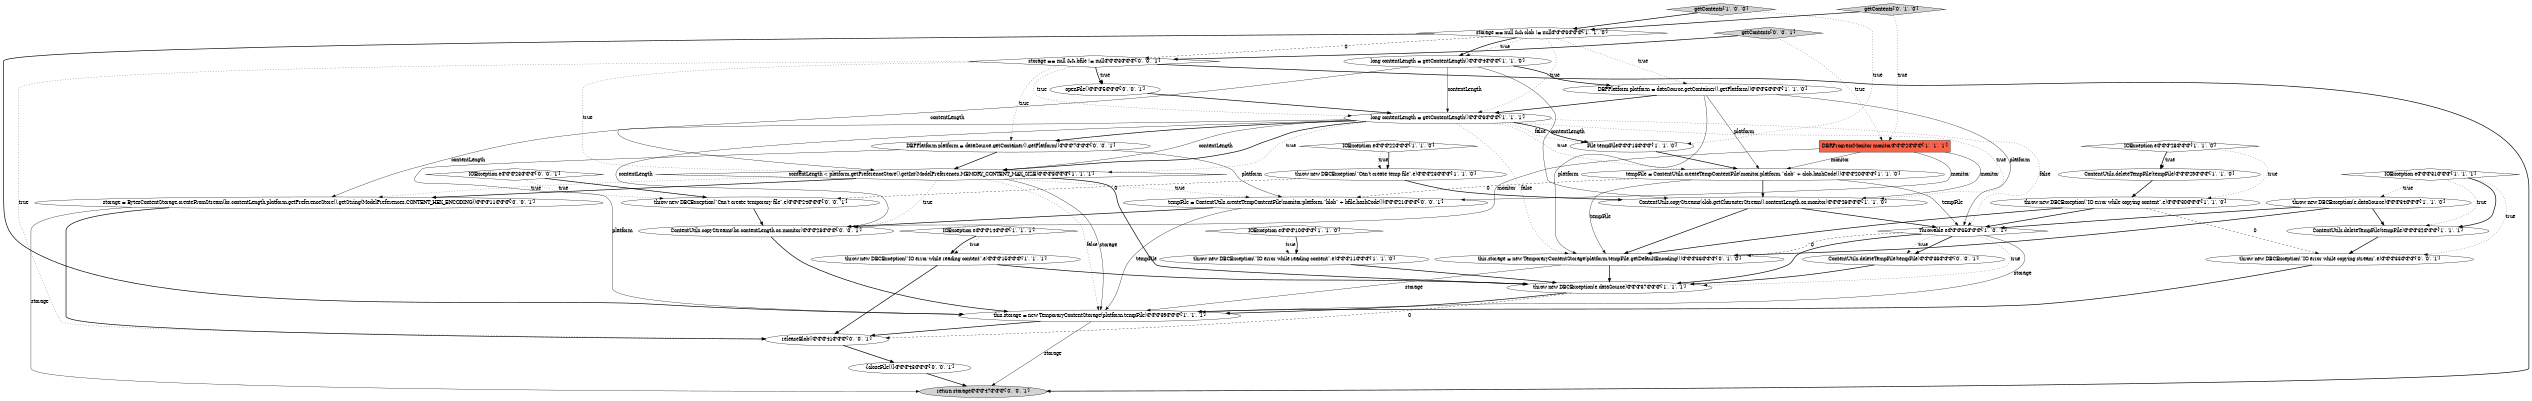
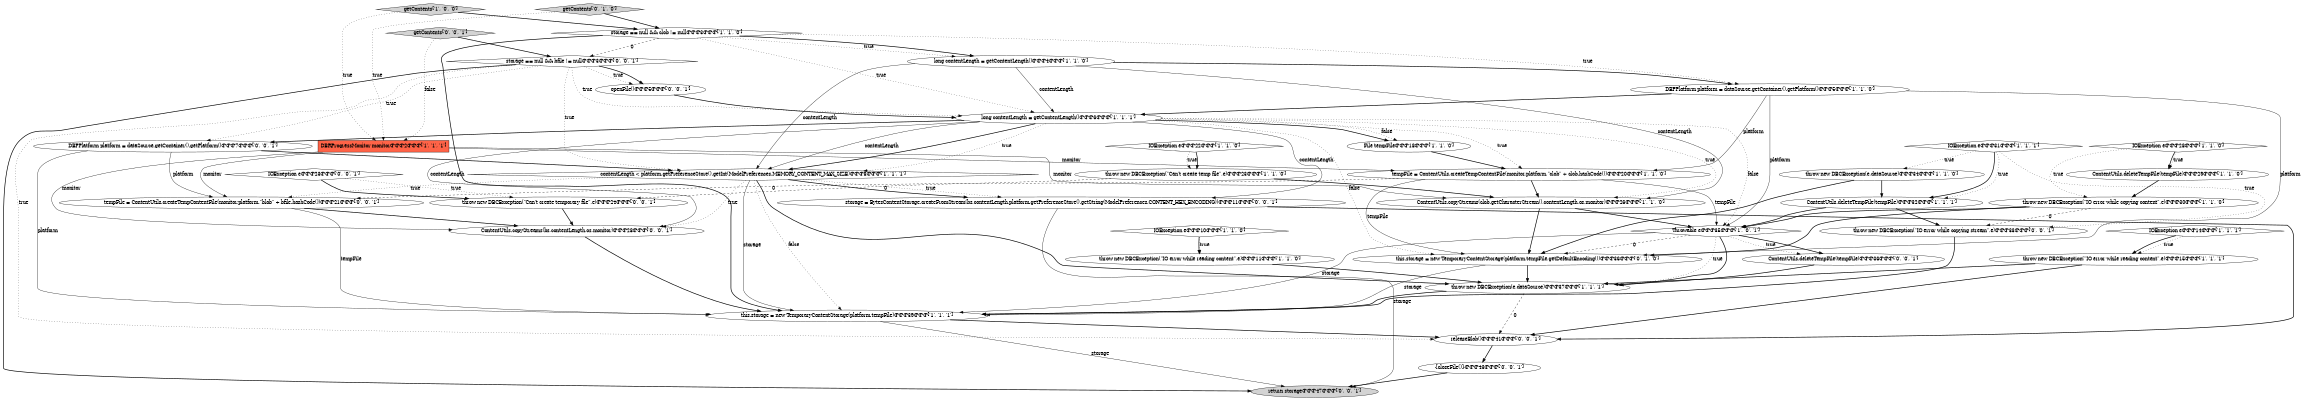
(1860, 90) -> (430, 90)
(1868, 99) -> (343, 59)
(2152, 217) -> (1791, 214)
